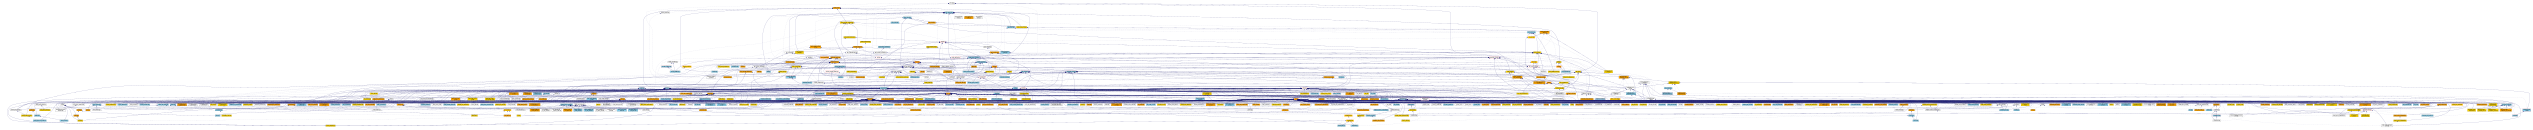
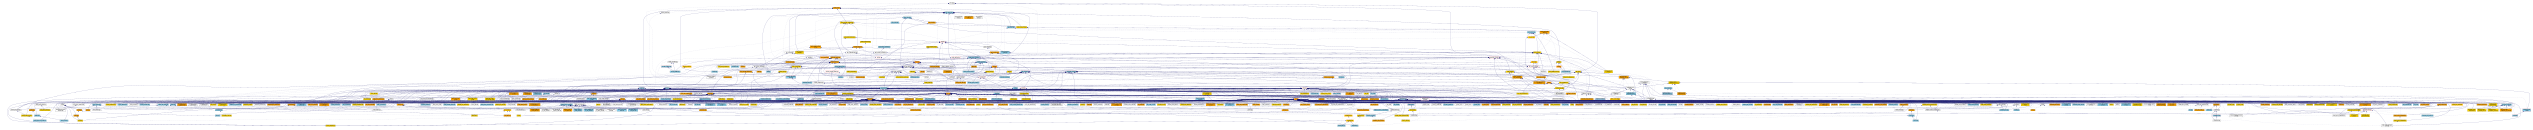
none -> (641, 99)
